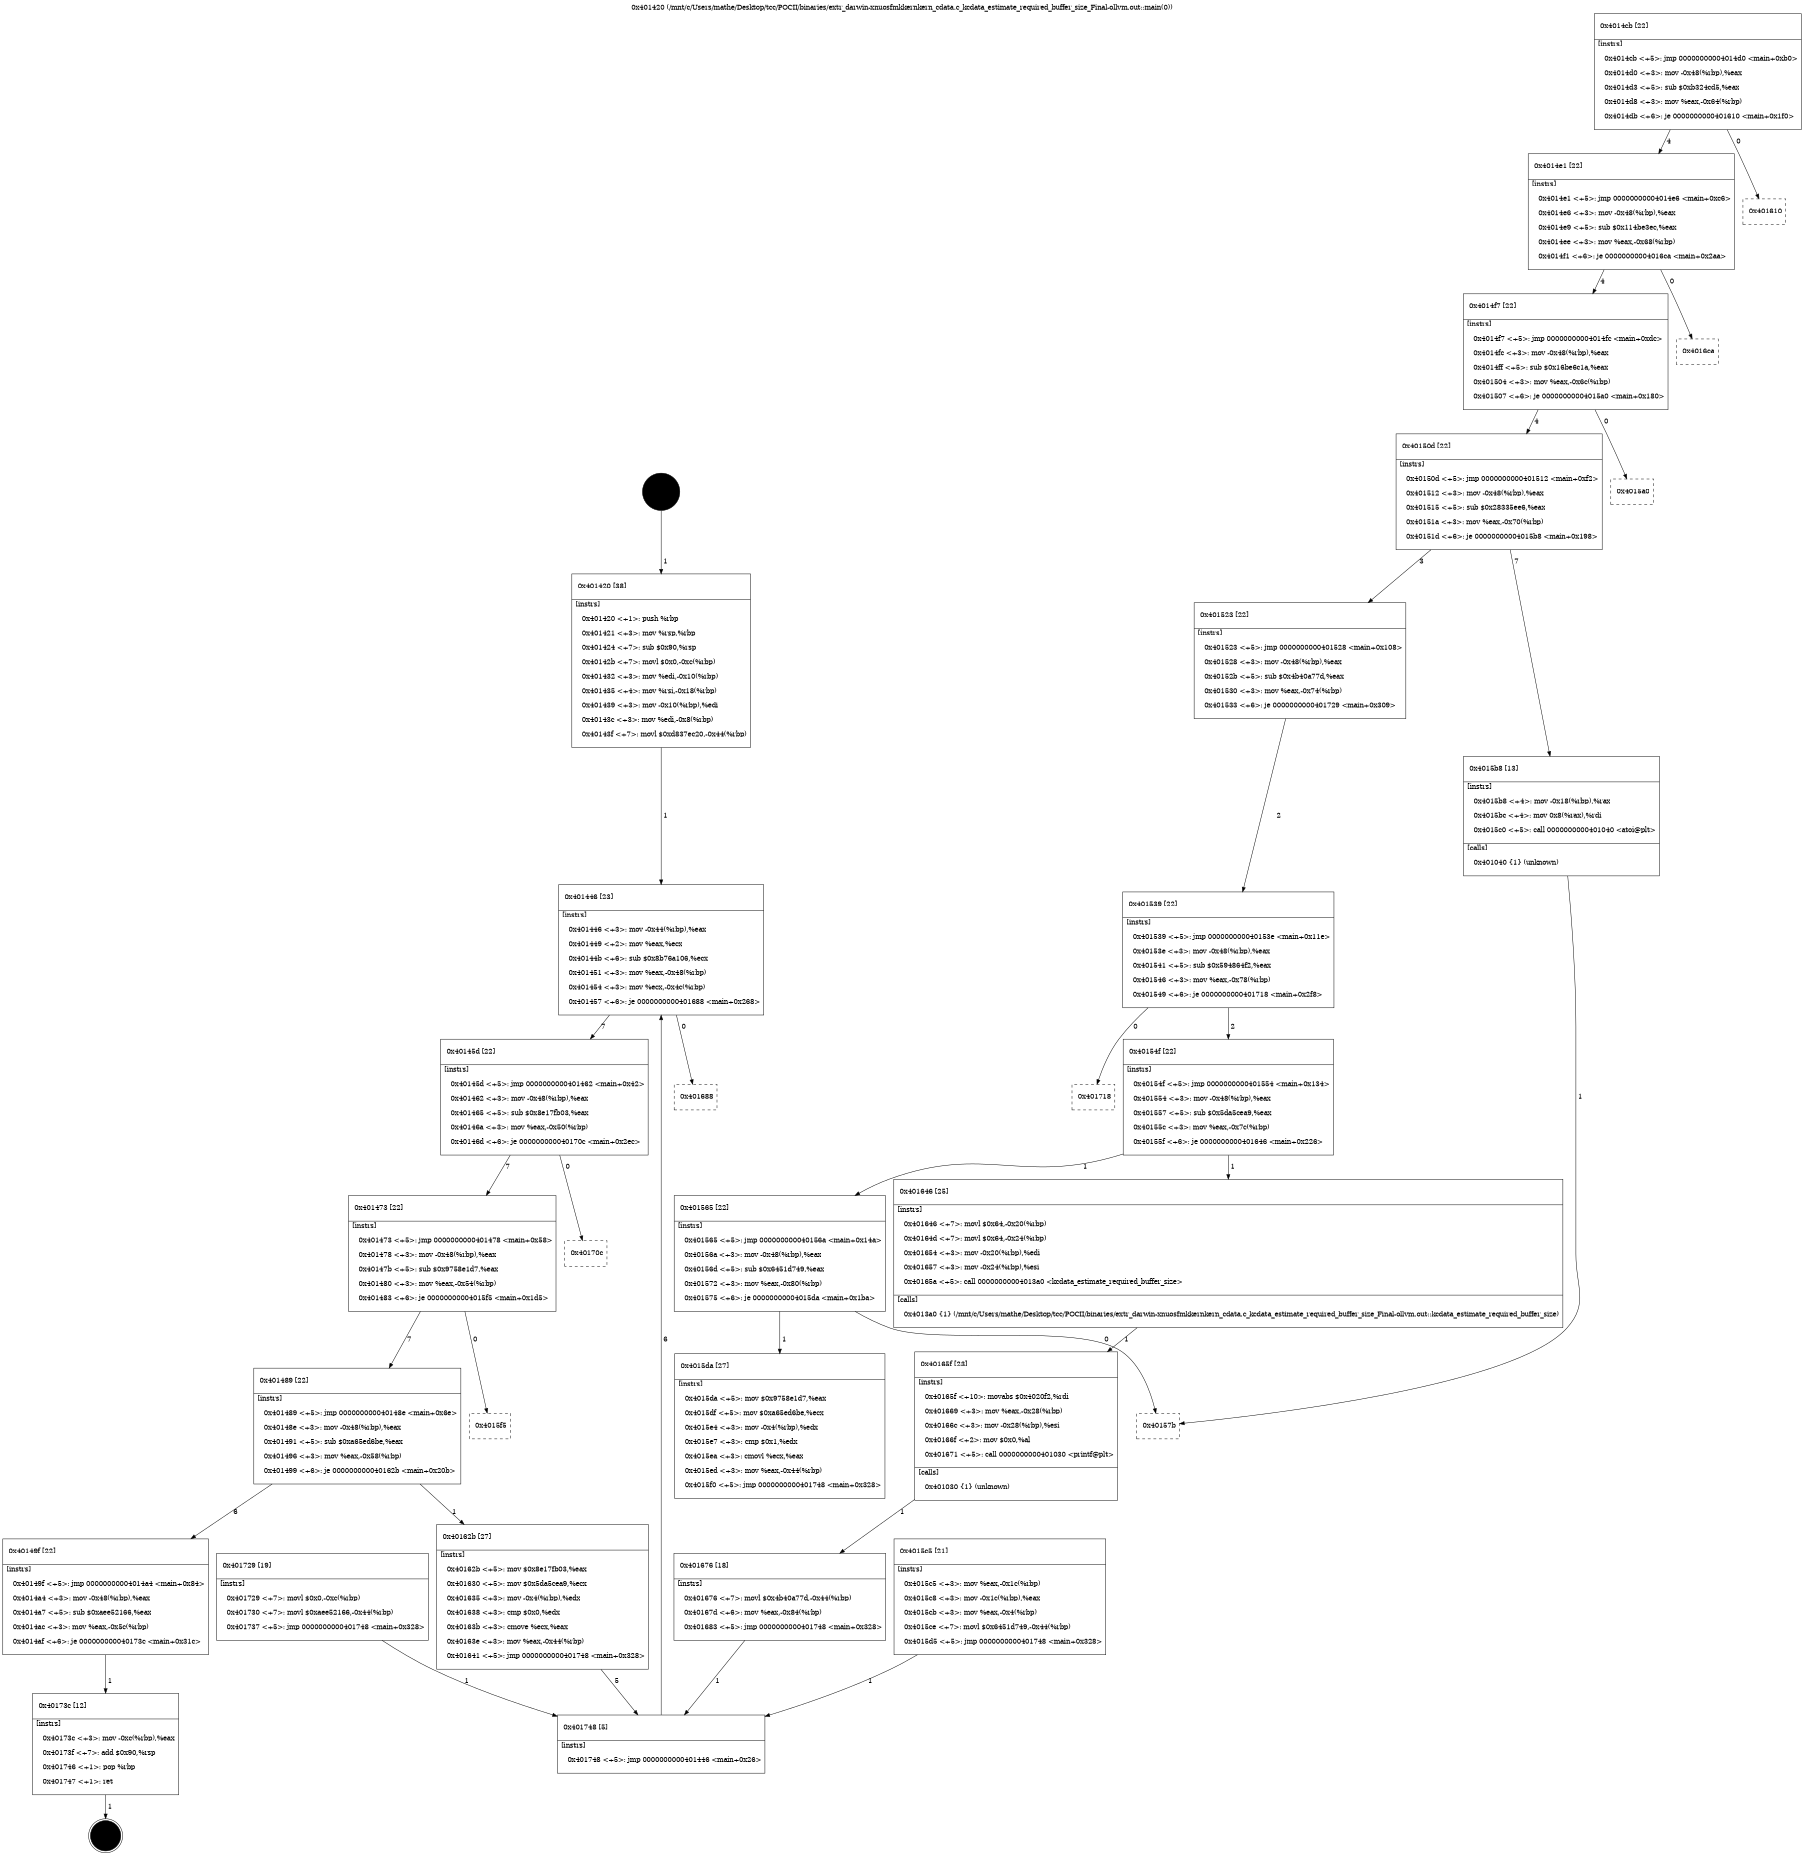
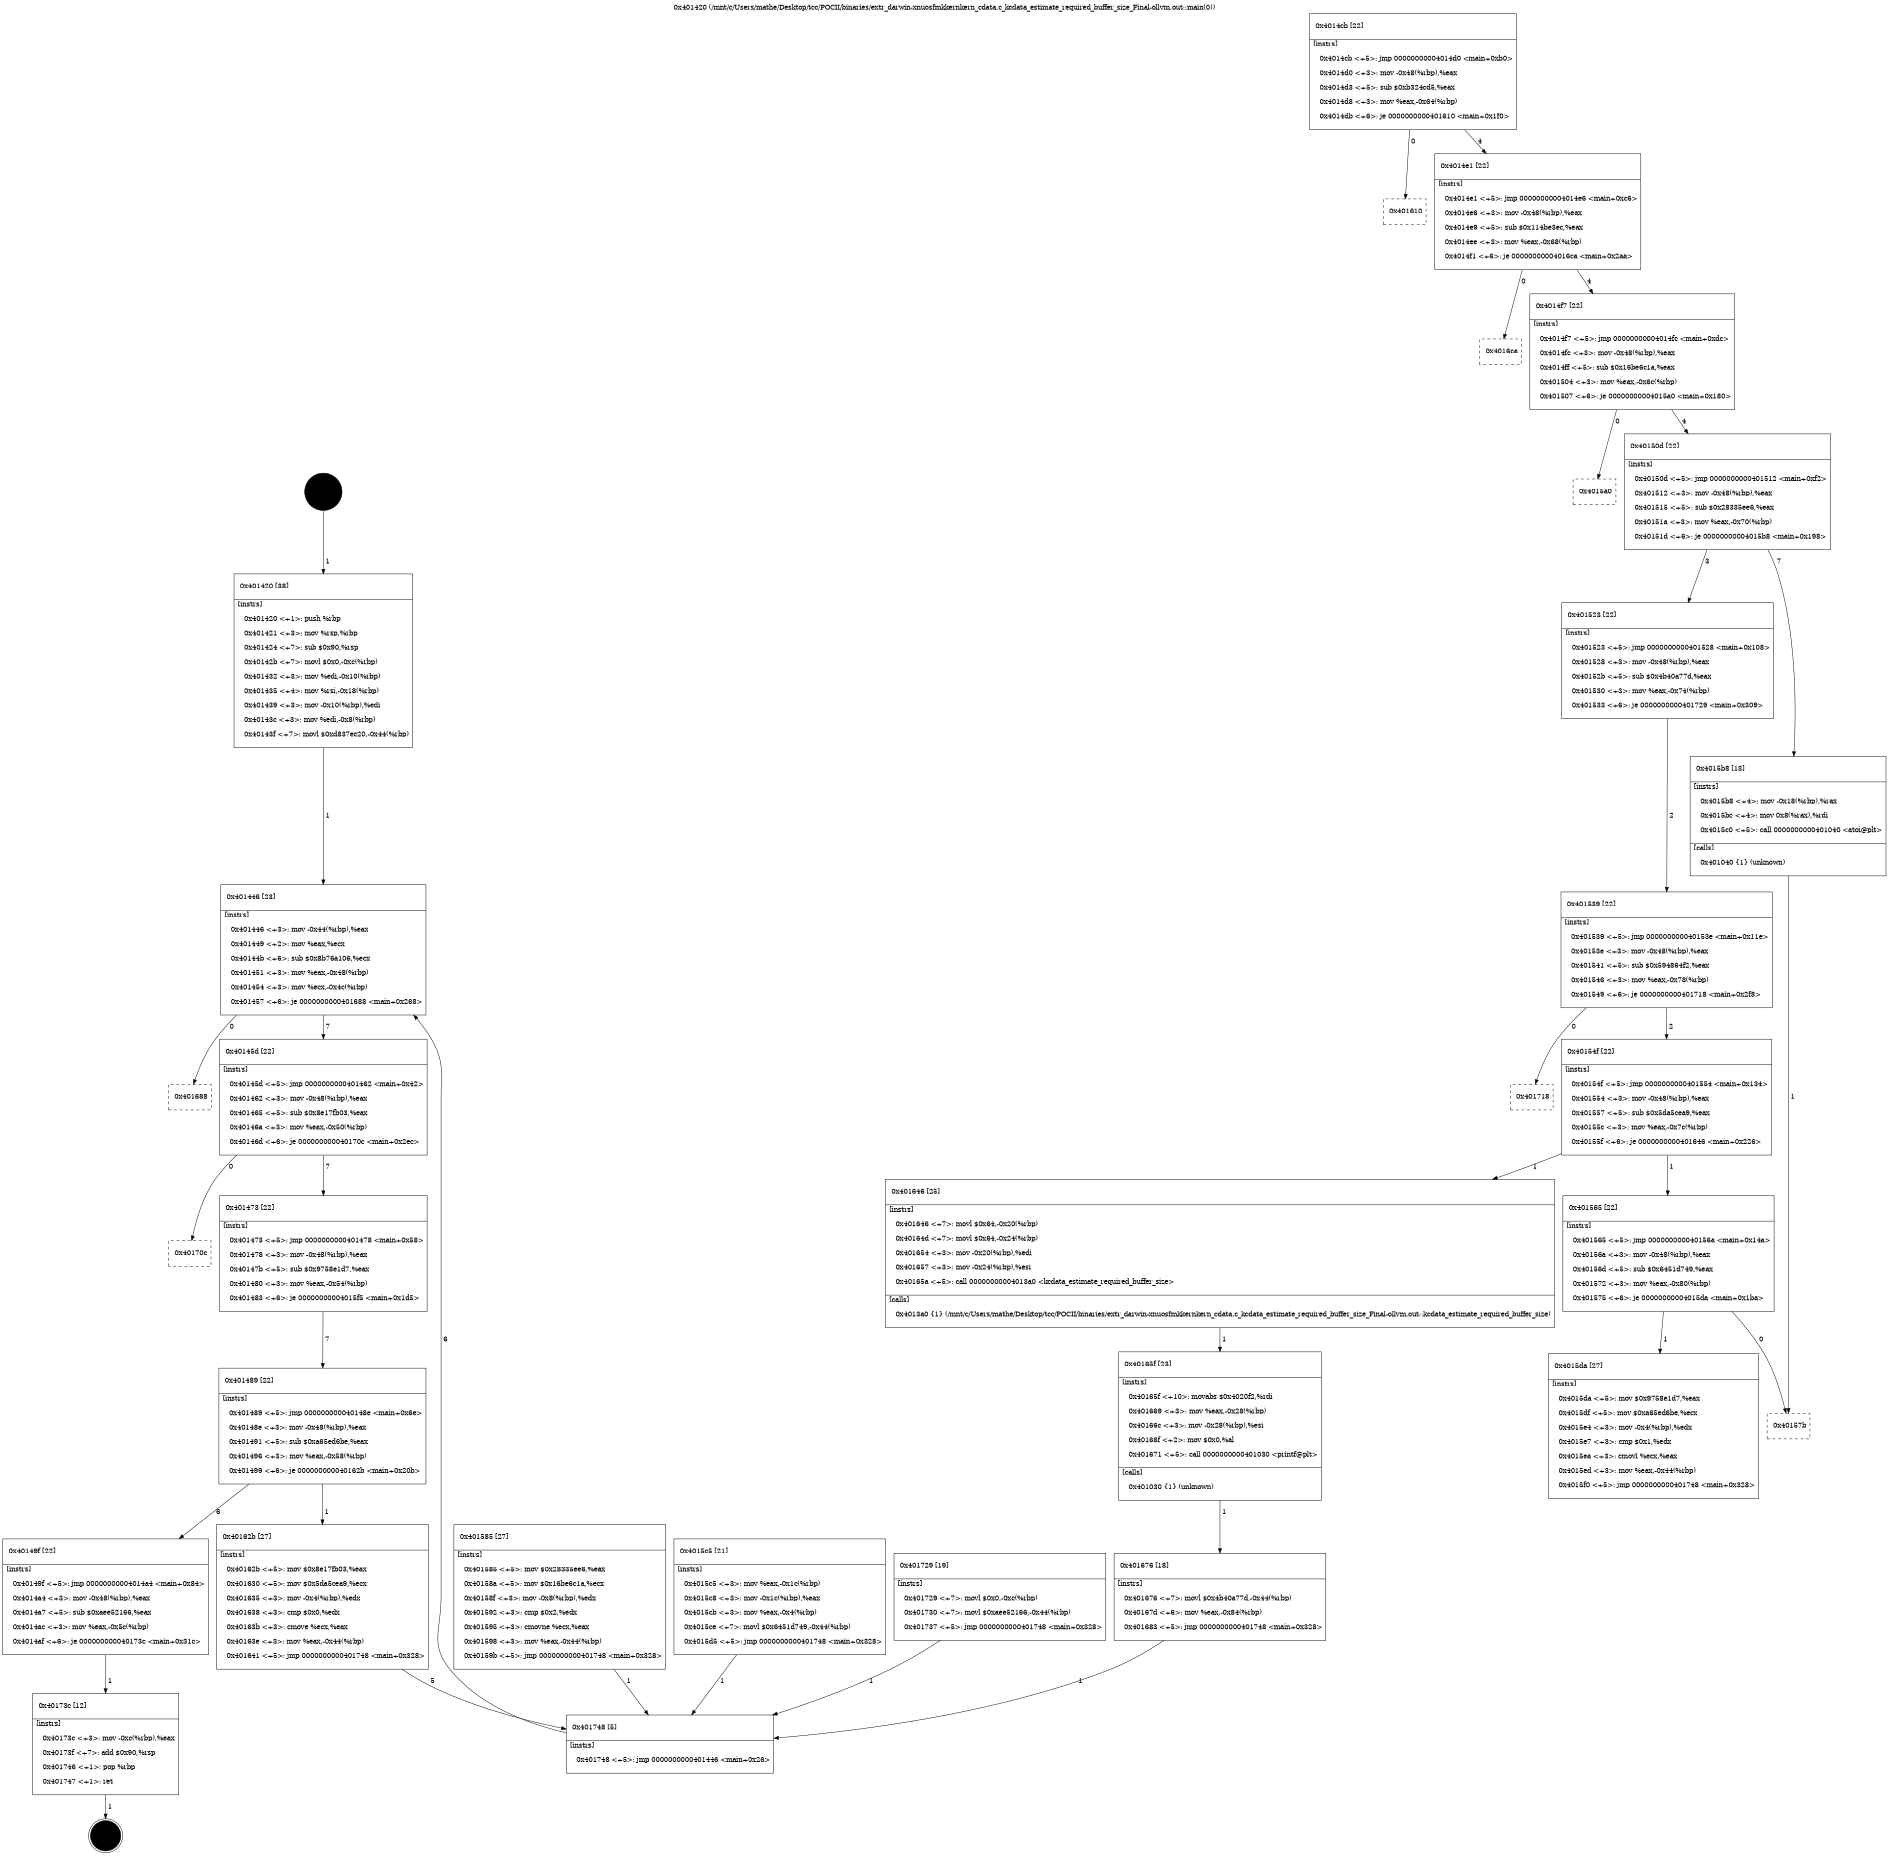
(490, 1426) -> none
none -> (560, 1597)
